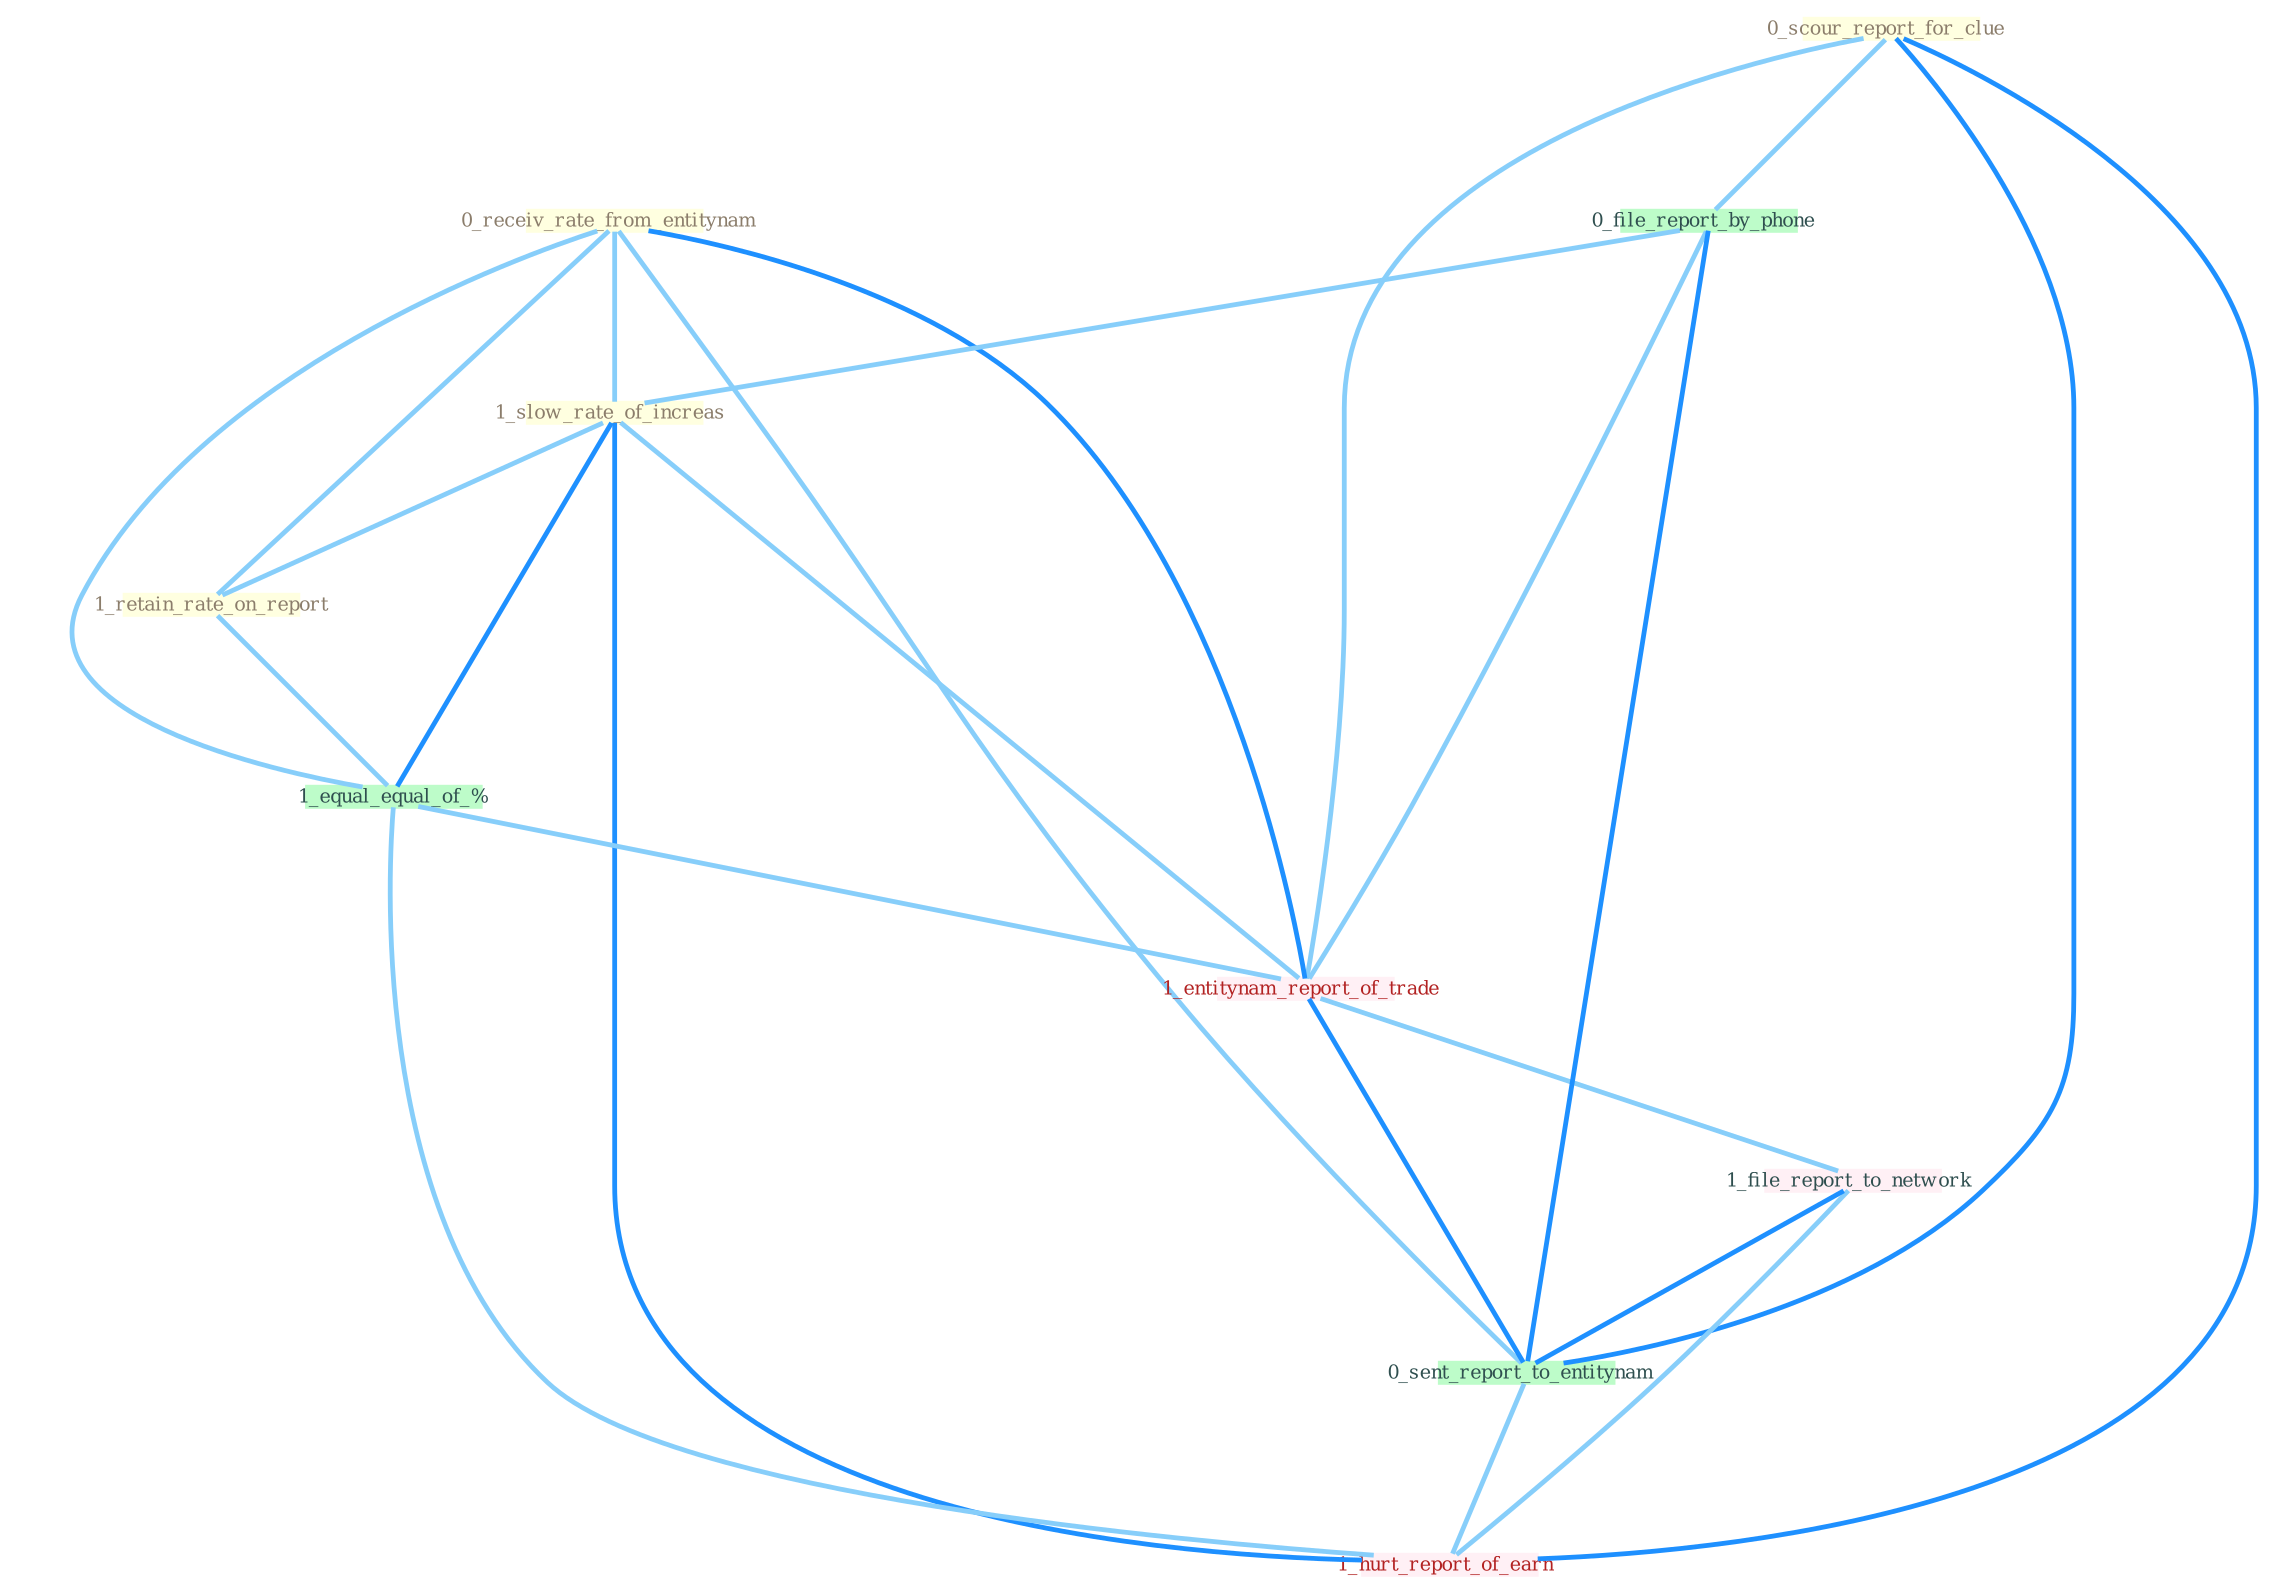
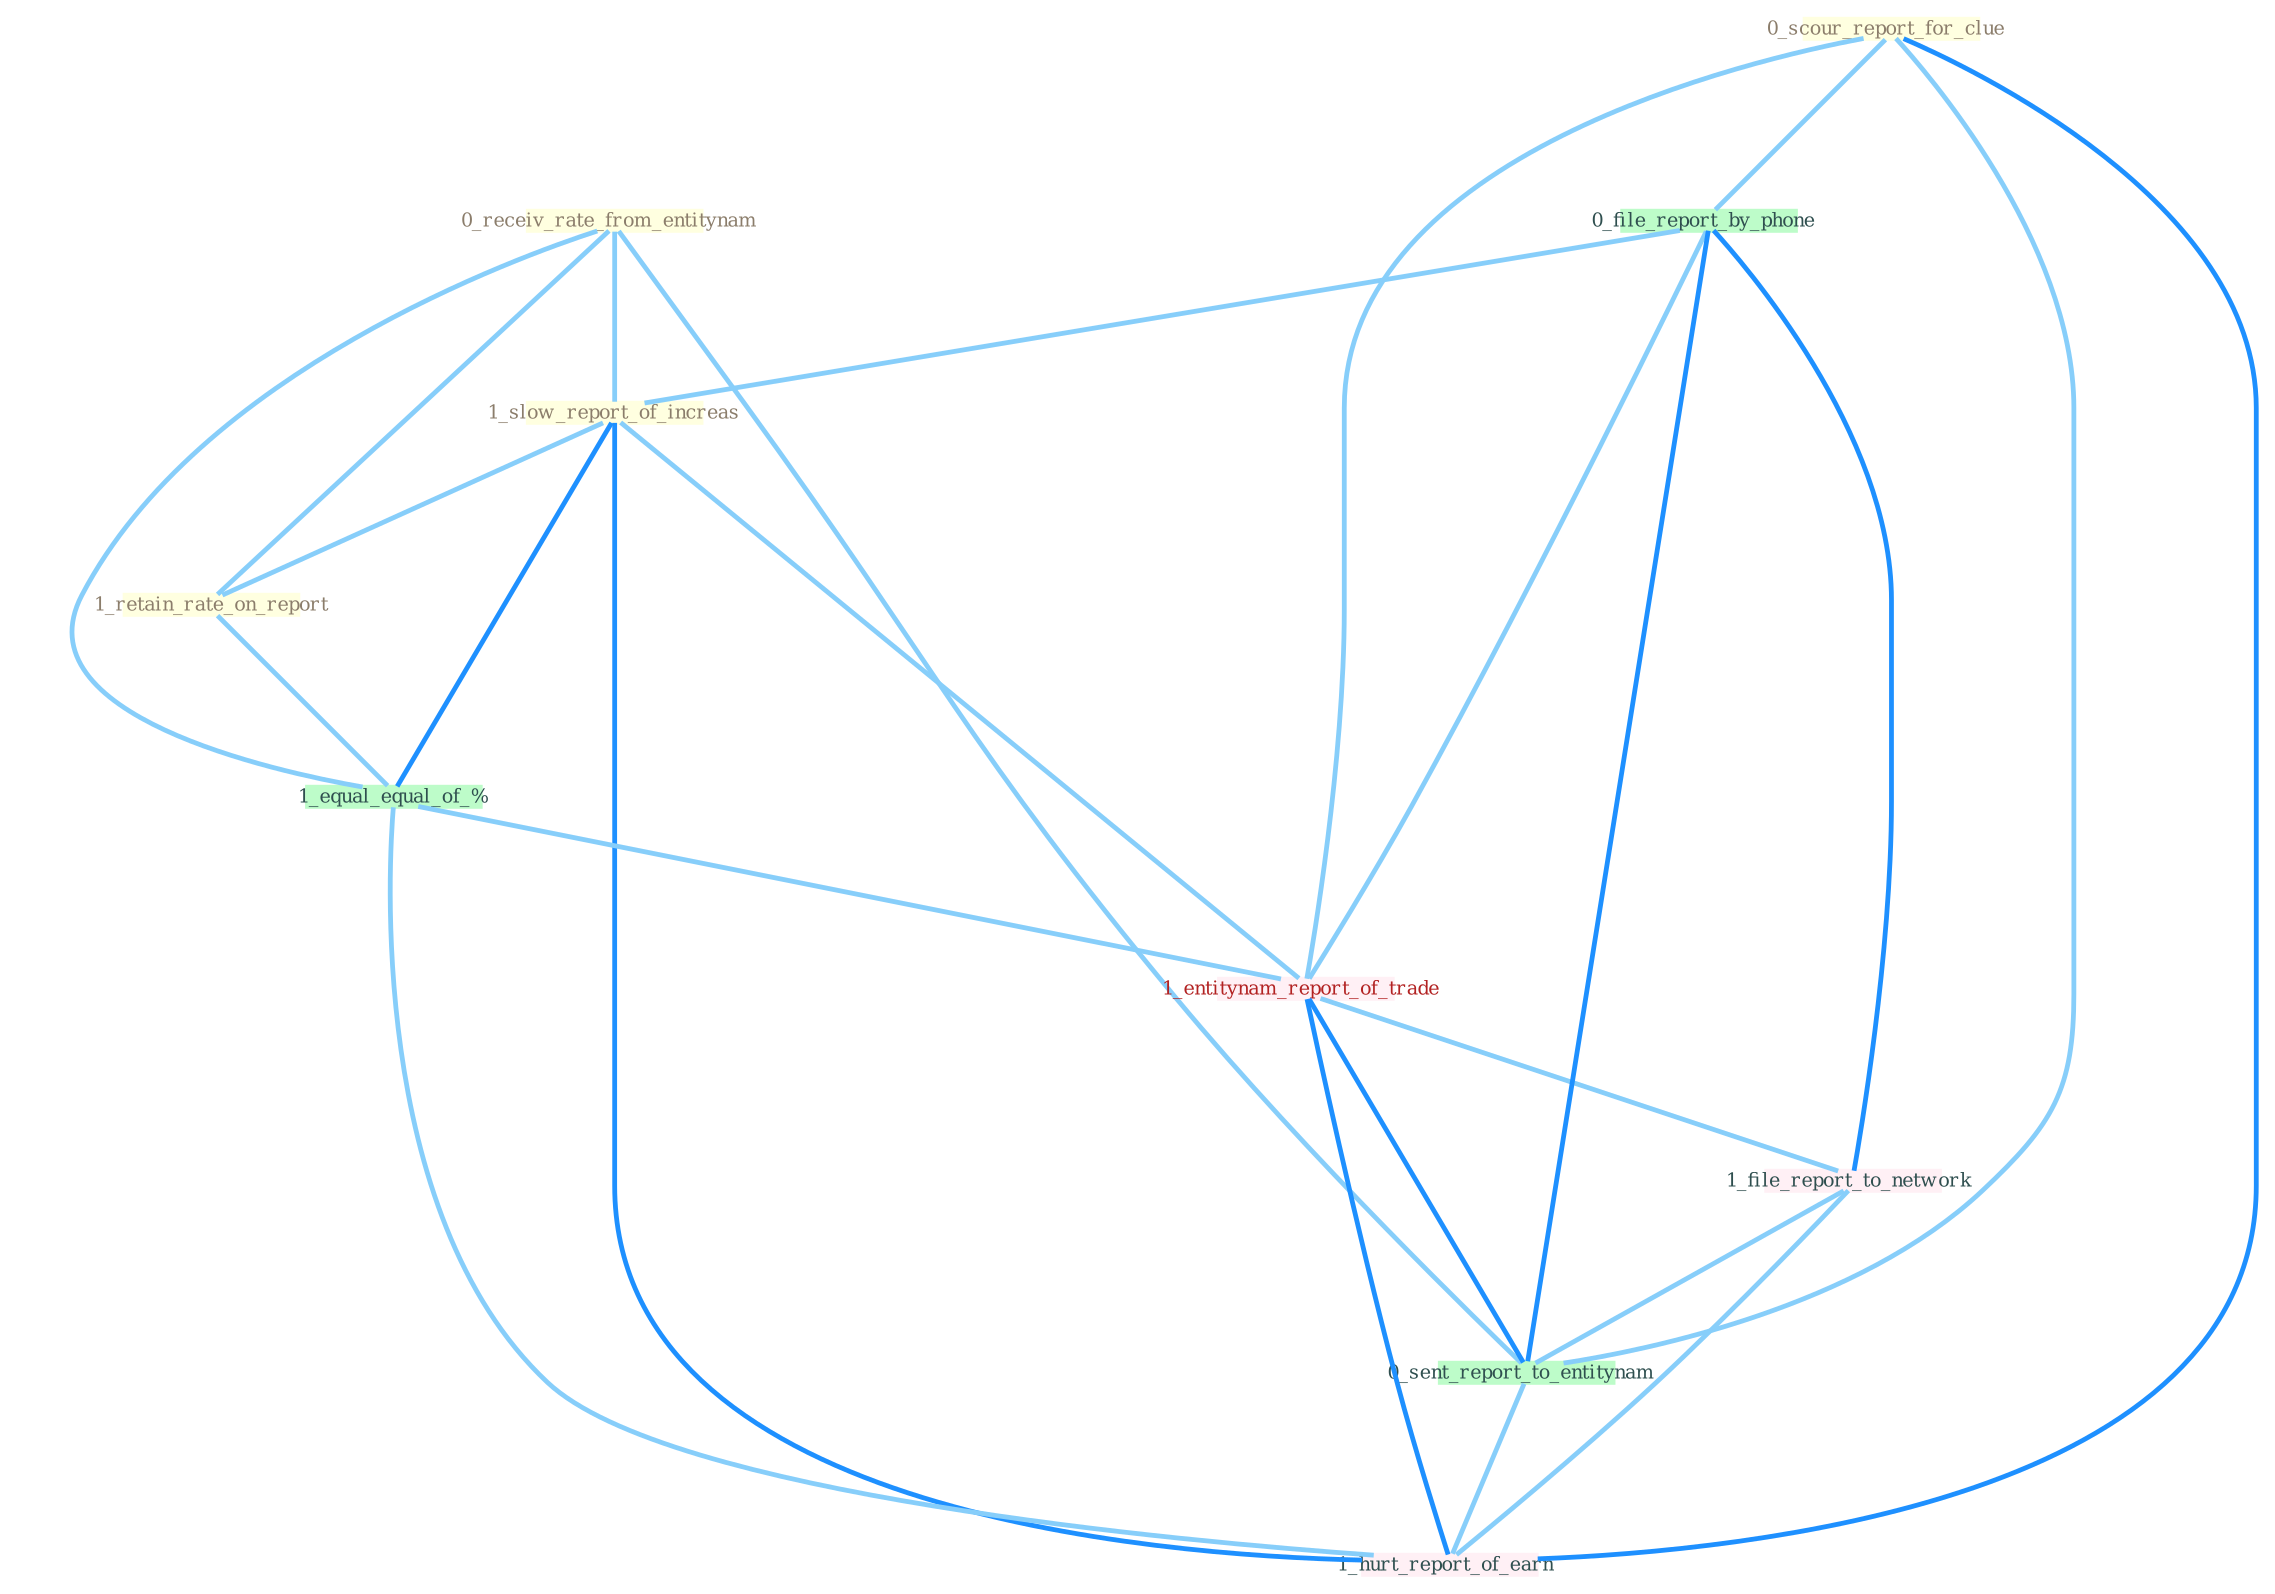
(615, 413) -> (615, 413)
(1112, 479) -> (1371, 1279)
none -> (1891, 677)
(2074, 834) -> (2074, 834)
(1690, 1277) -> (1690, 1277)
(1450, 1565) -> (1450, 1565)
